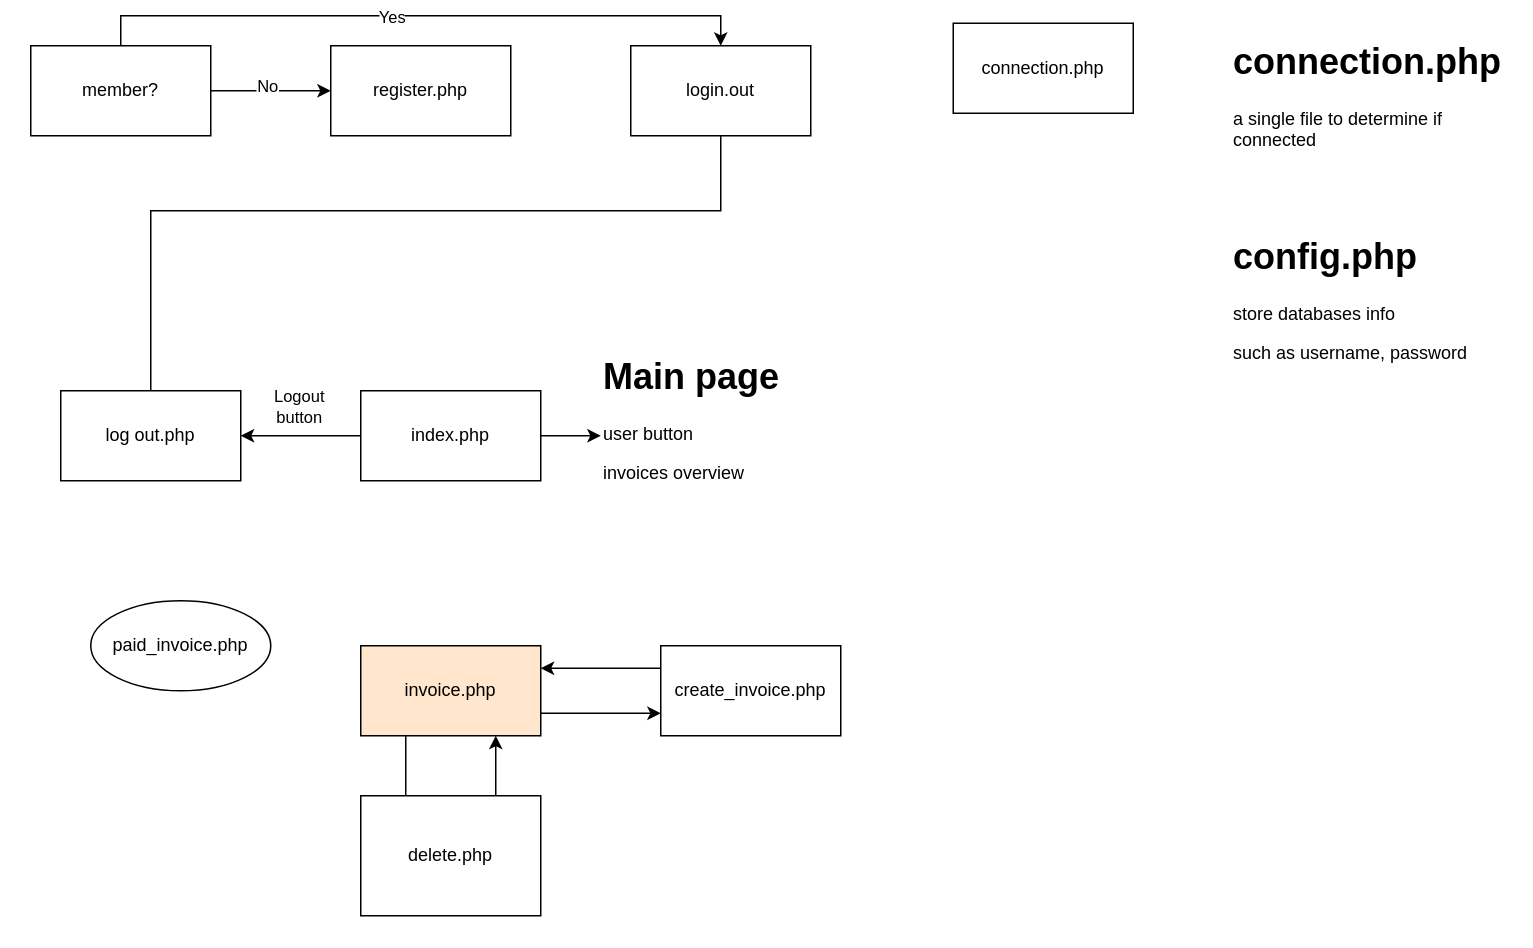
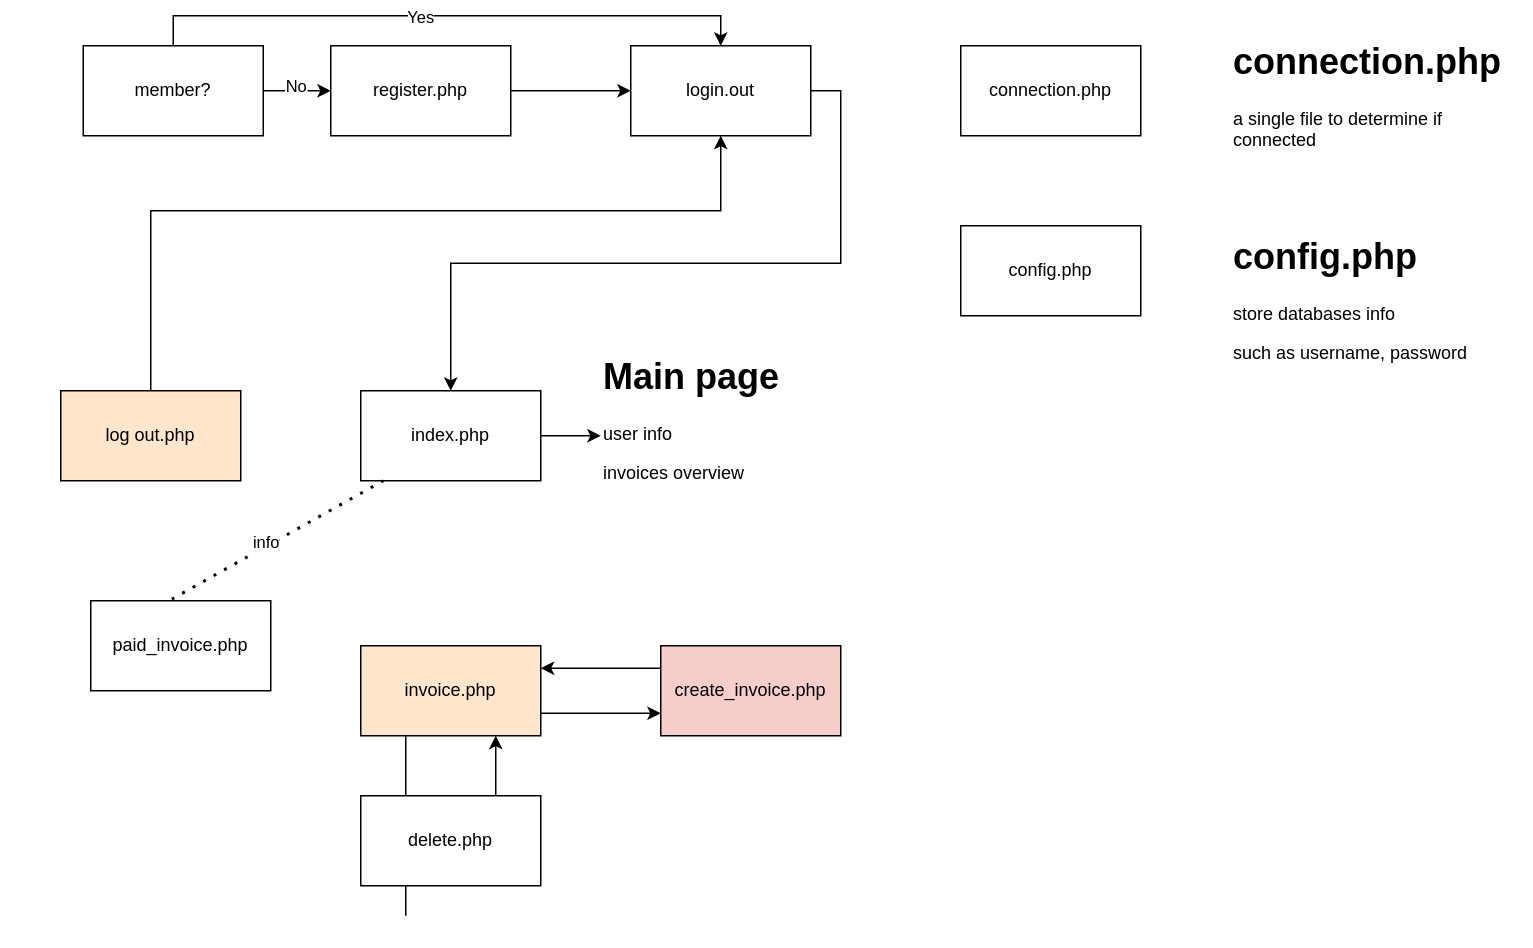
(1043, 68) -> (1051, 91)
(121, 91) -> (173, 91)
none -> (566, 91)
(721, 142) -> (721, 147)
none -> (689, 263)
none -> (1051, 271)
(680, 389) -> (680, 389)
(151, 436) -> (151, 436)
(306, 436) -> none
none -> (322, 515)
(181, 646) -> (181, 646)
(751, 691) -> (751, 691)
(451, 856) -> (451, 841)
